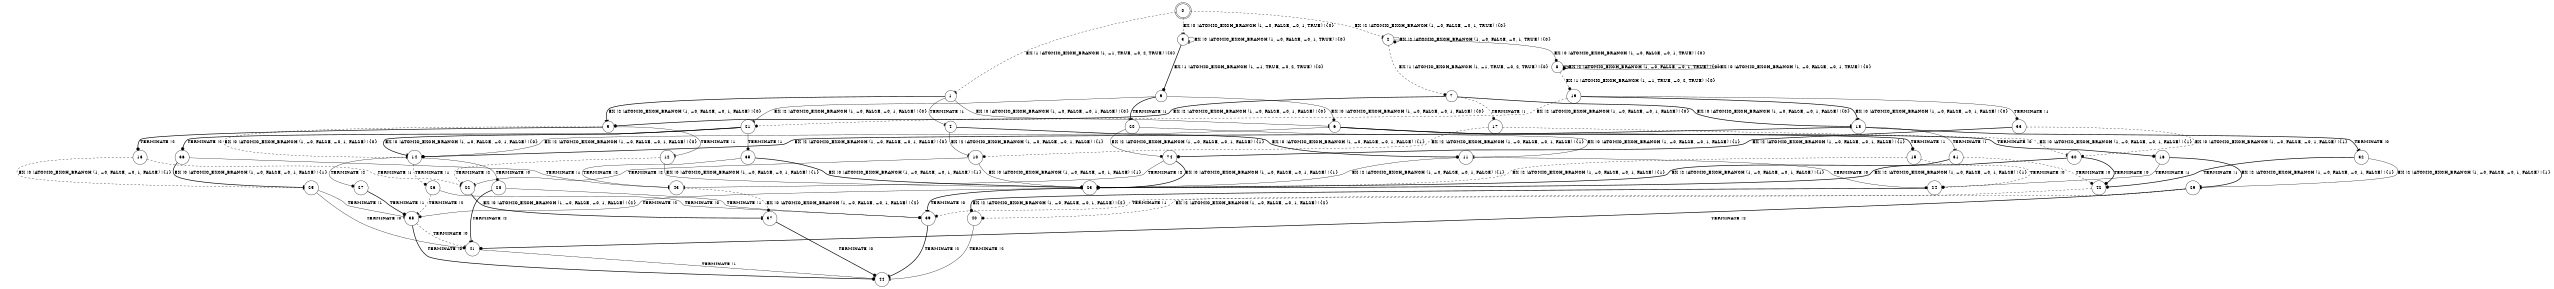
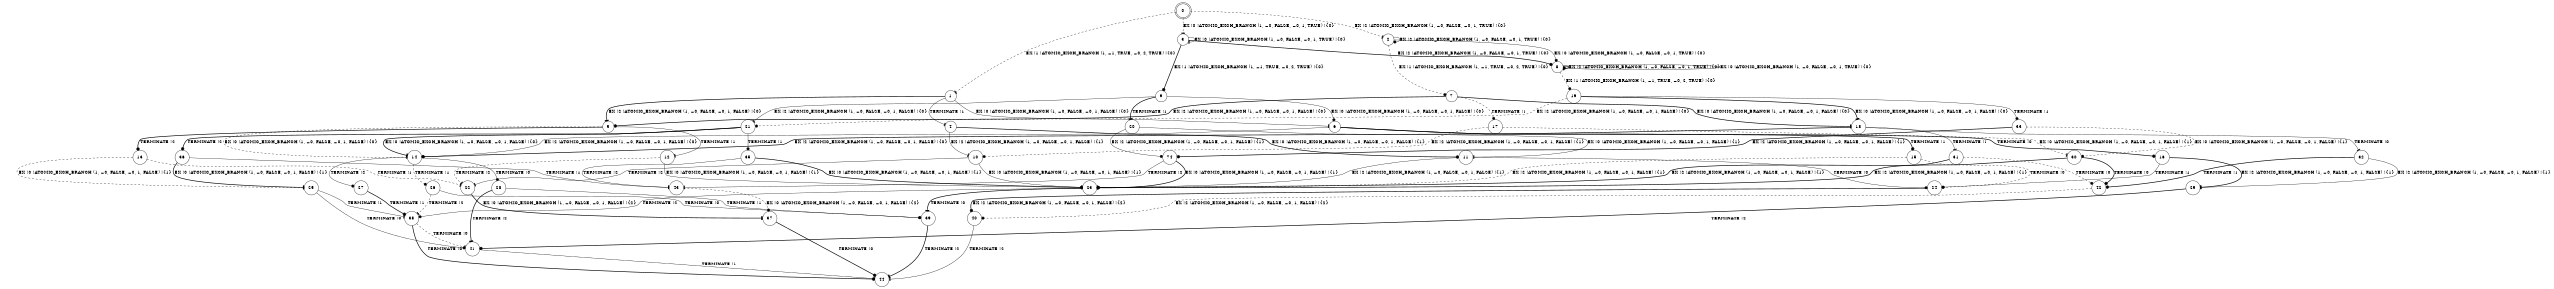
none -> (1369, 54)
(2114, 135) -> (2114, 135)
(1561, 197) -> none
